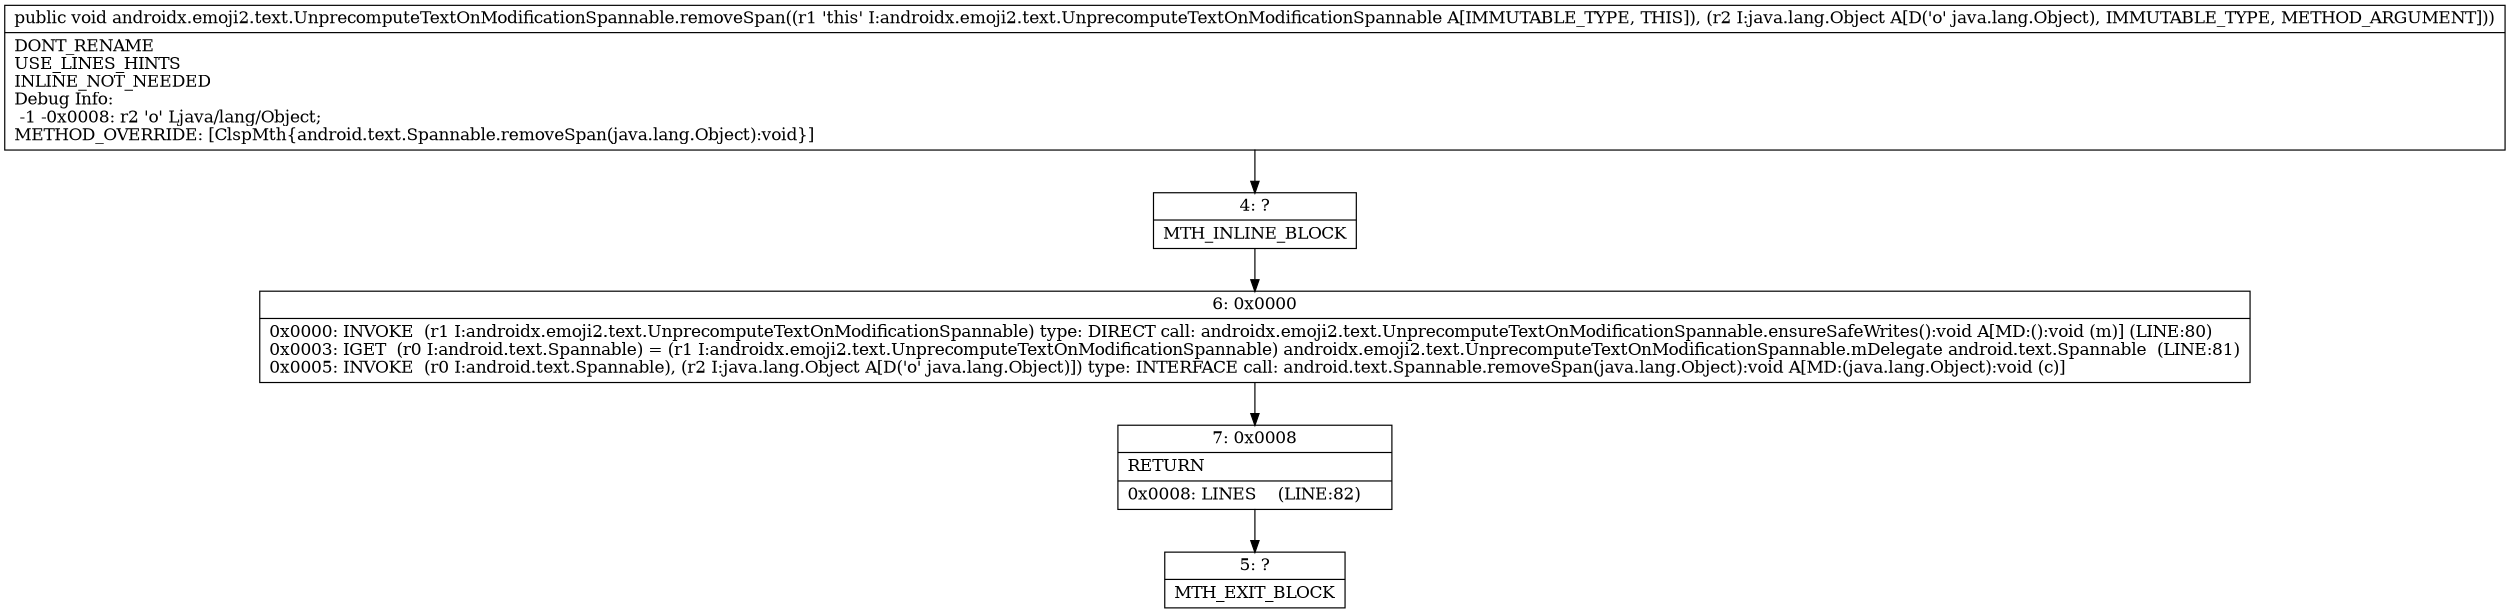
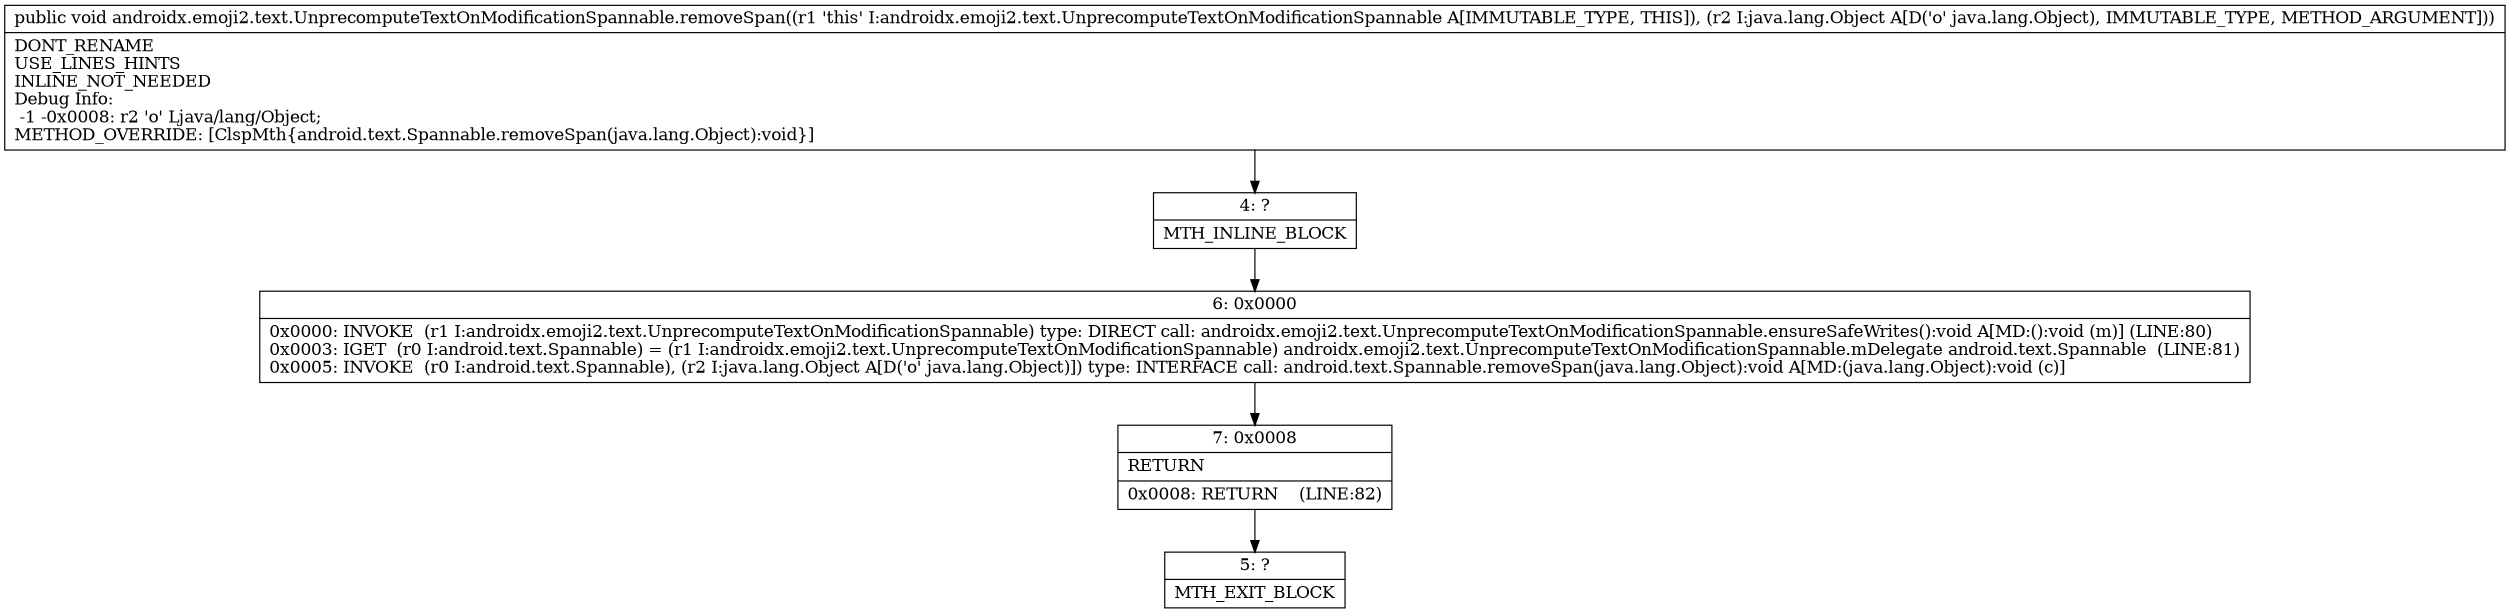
(1244, 495) -> (1255, 495)
